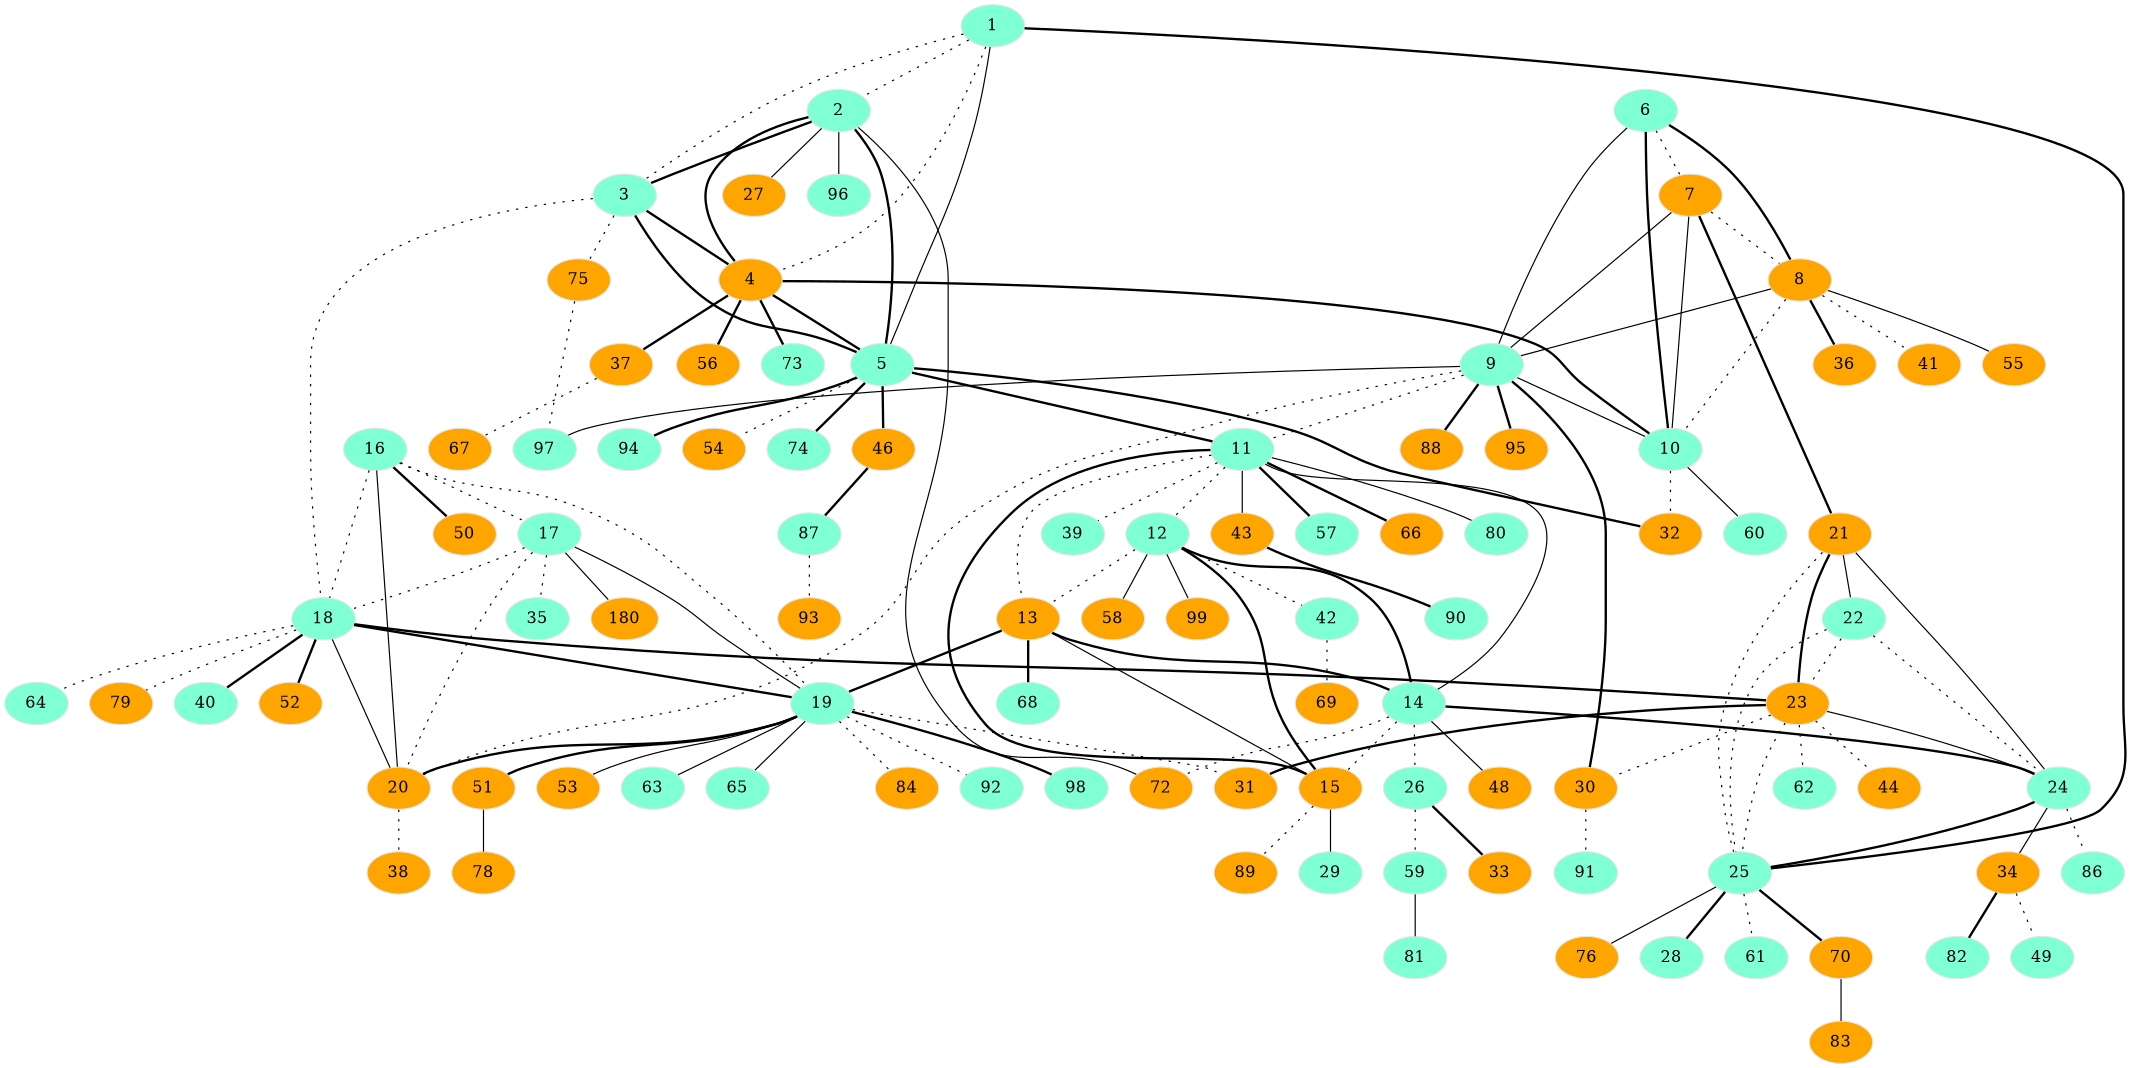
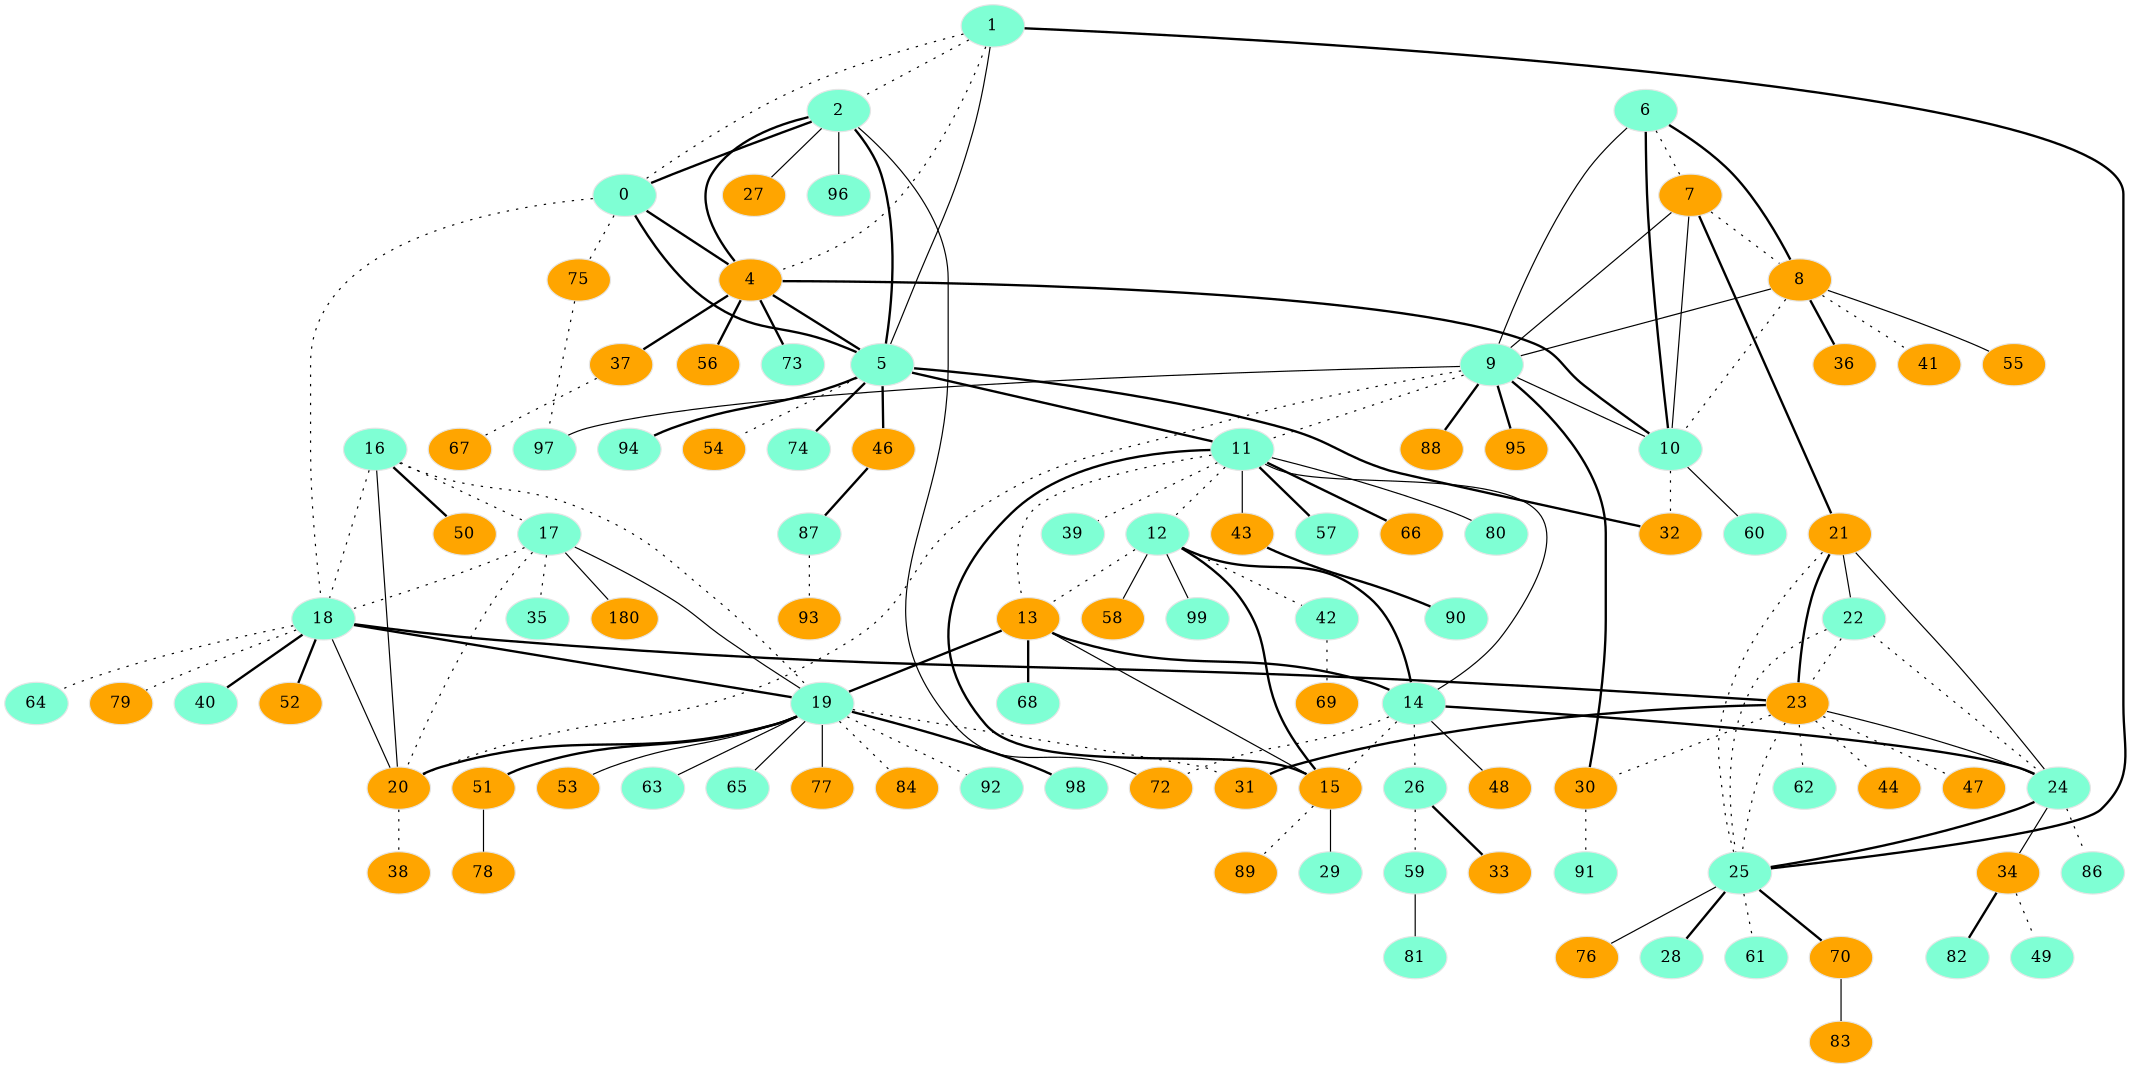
(625, 195) -> (625, 195)
(1198, 619) -> (1198, 619)
none -> (822, 788)
none -> (1974, 788)
